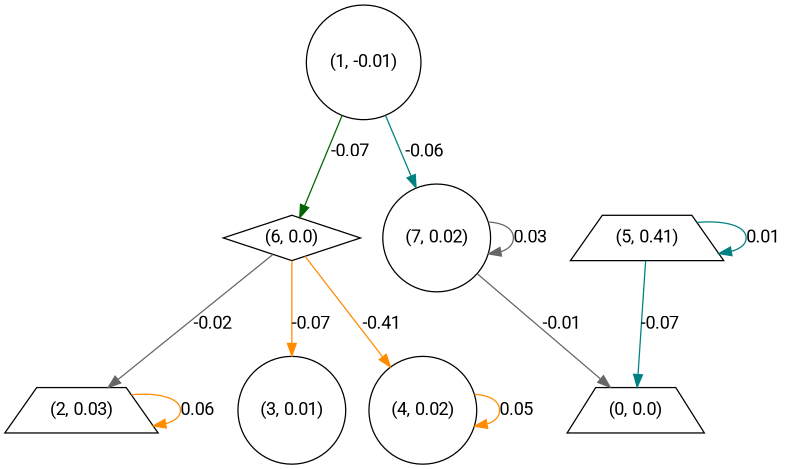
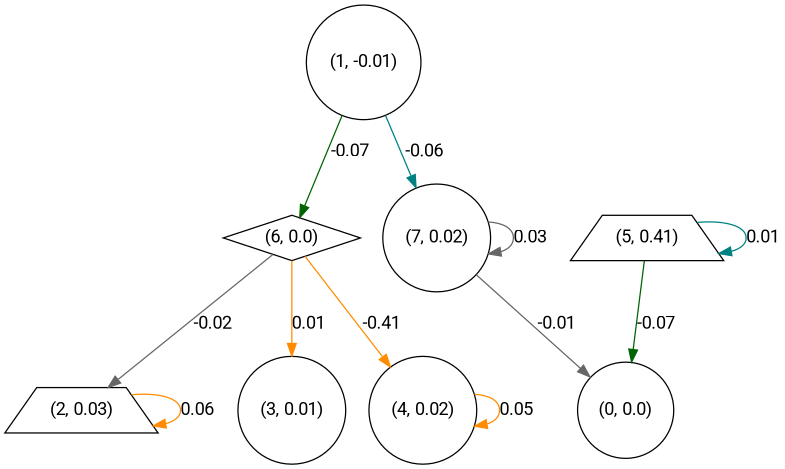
(642, 318) -> (639, 305)
(311, 324) -> (309, 324)
(636, 410) -> (626, 410)
